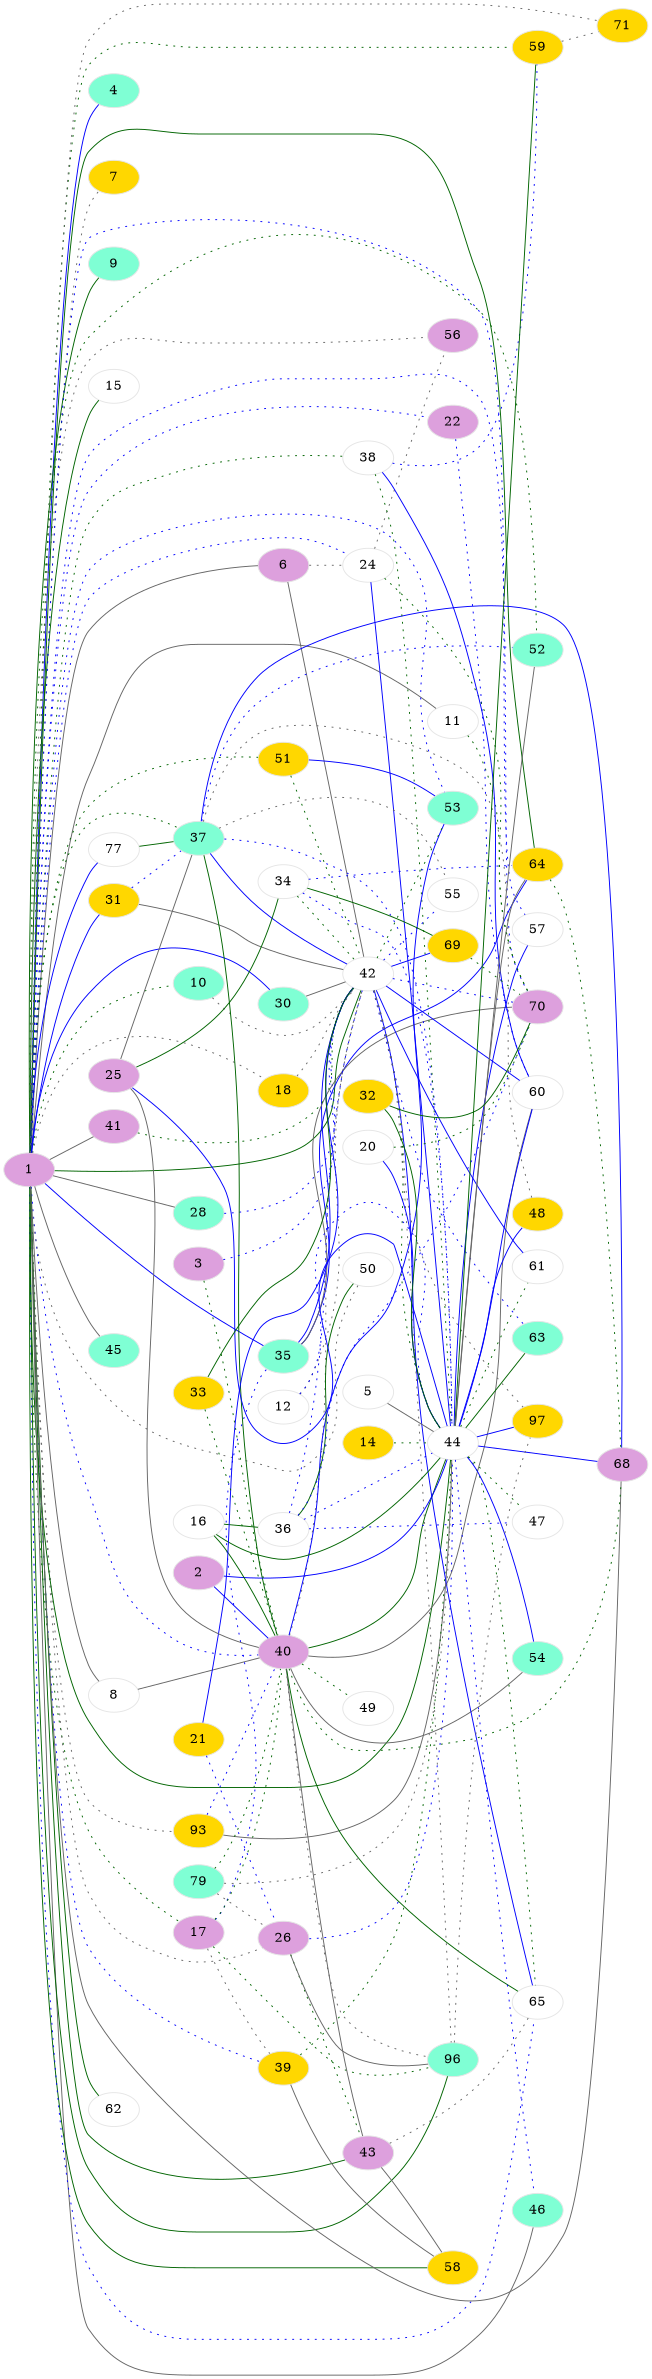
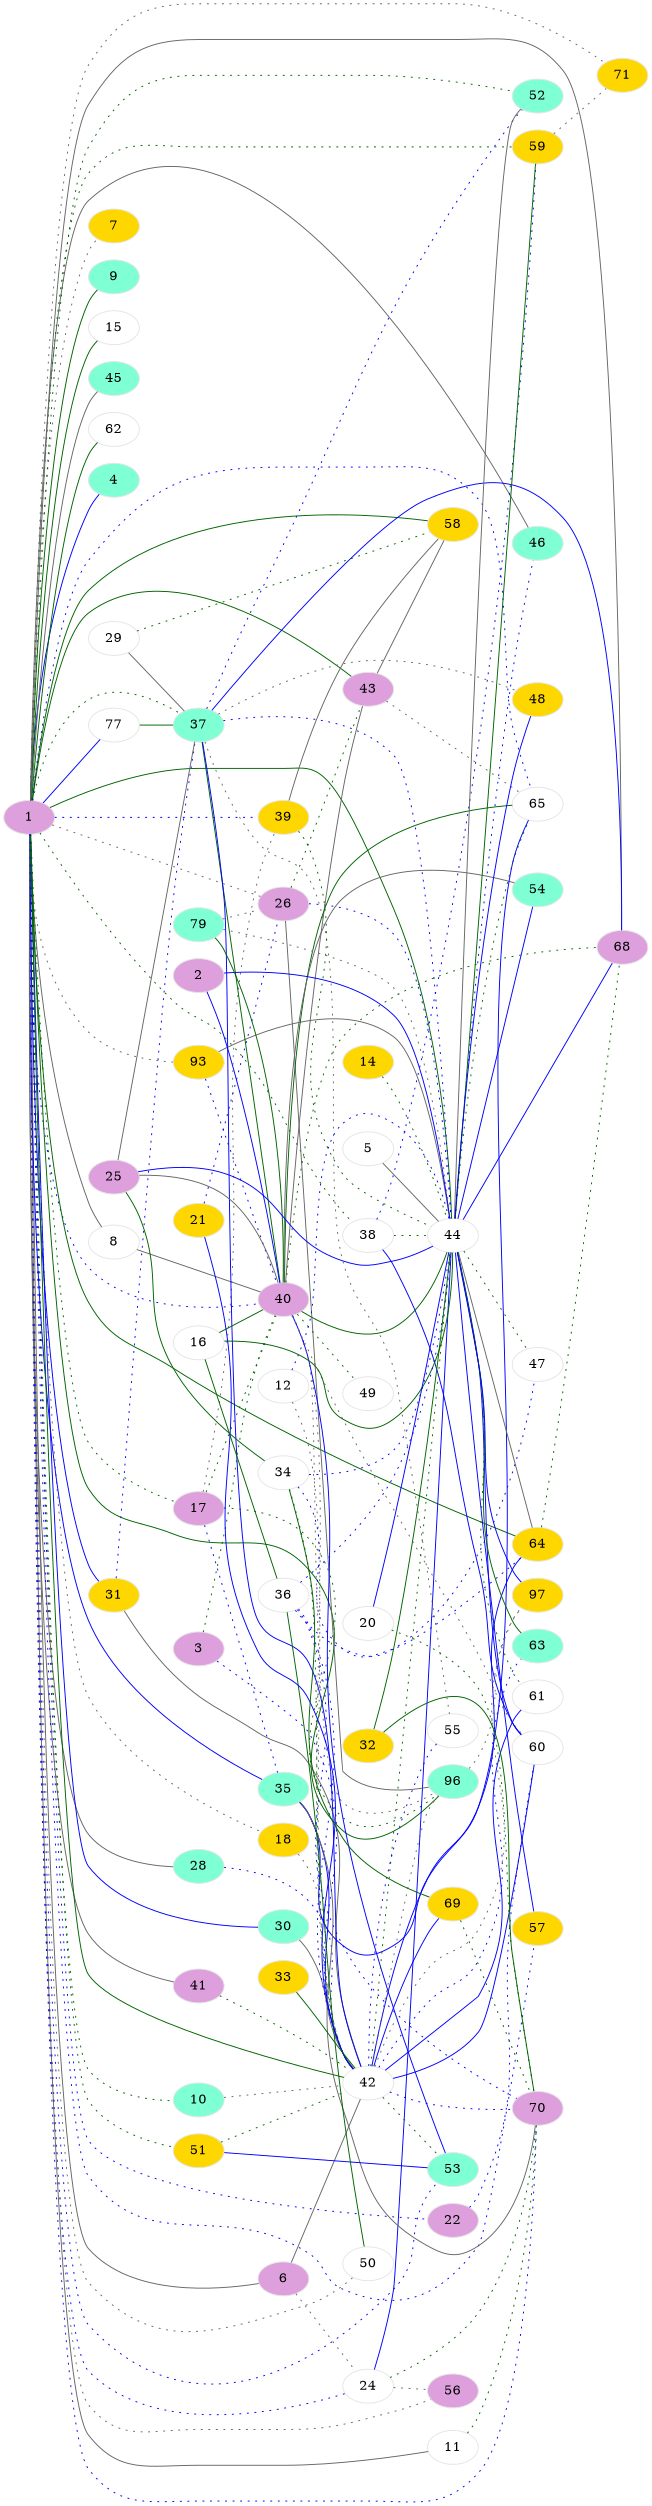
none -> (114, 638)
(538, 930) -> (538, 1929)
(491, 1415) -> (404, 1527)
(239, 1517) -> none
(263, 1757) -> (272, 1114)
